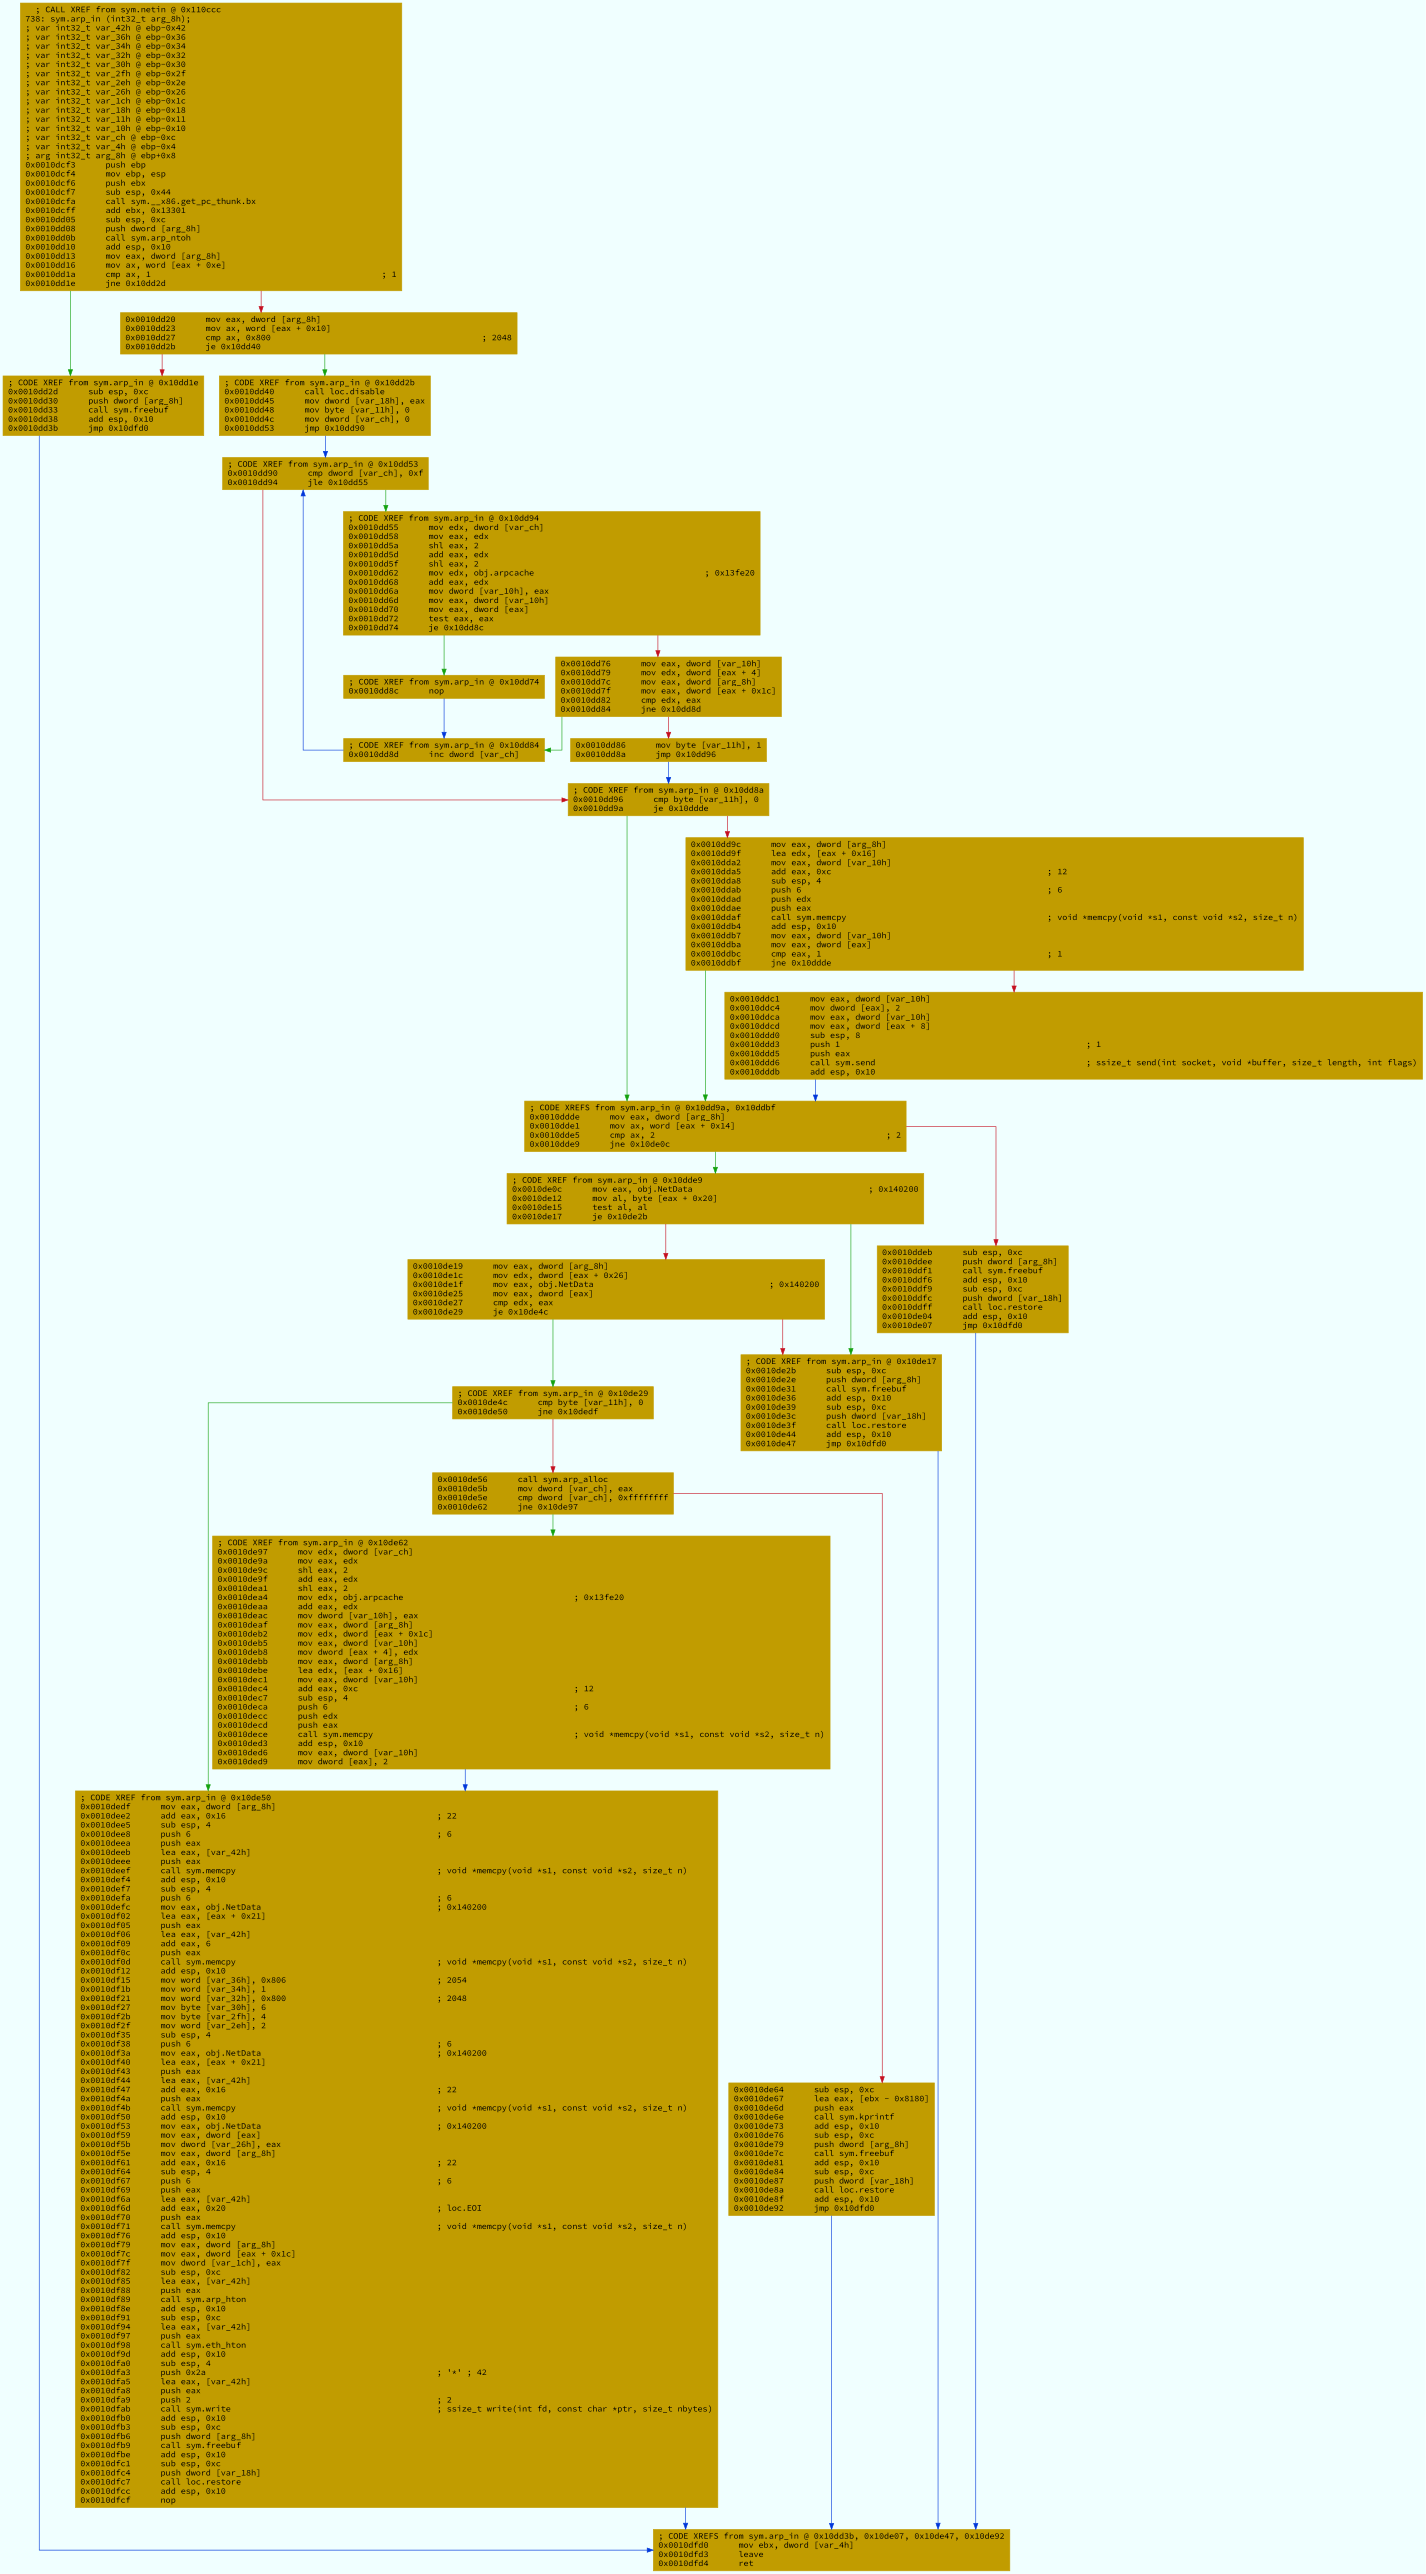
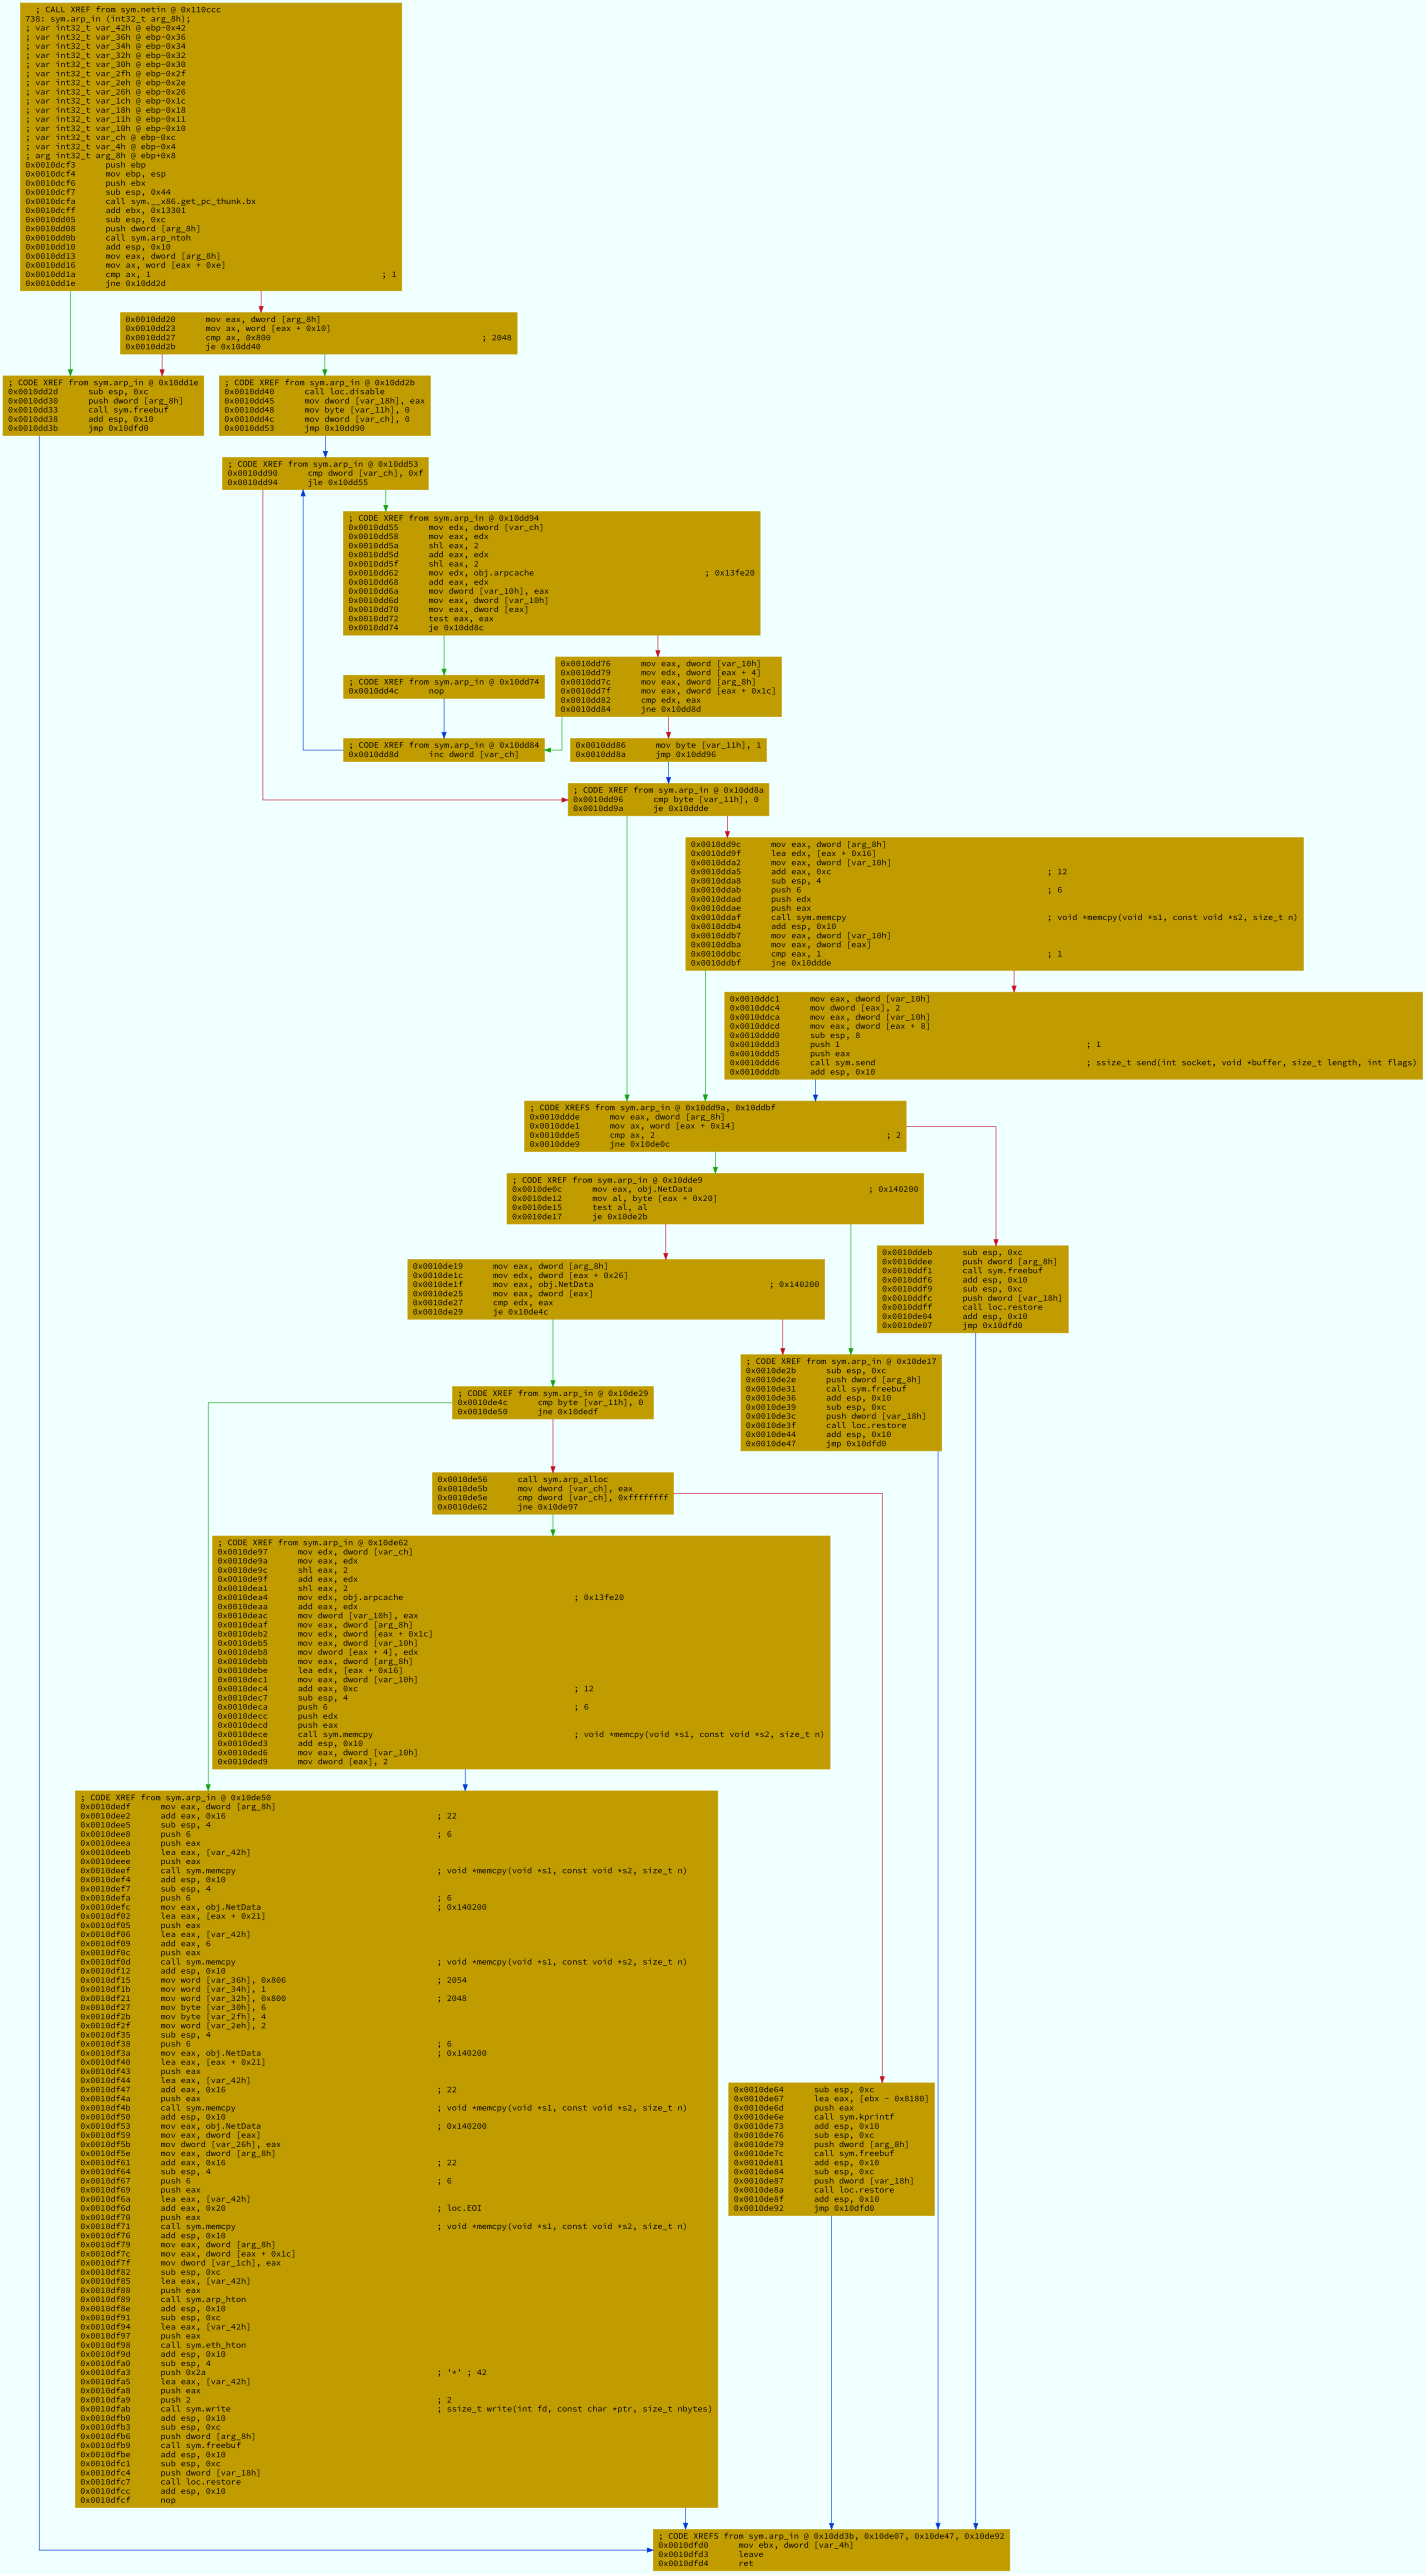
(444, 687) -> (444, 687)
